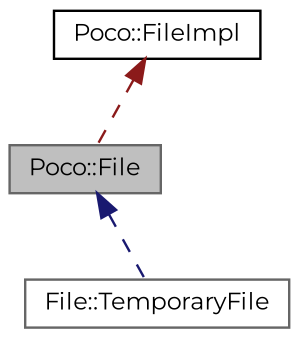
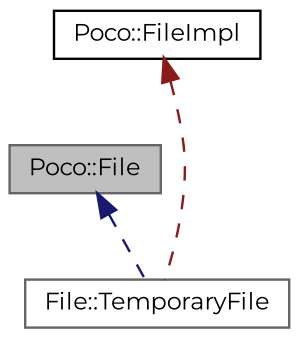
(115, 113) -> (185, 181)
